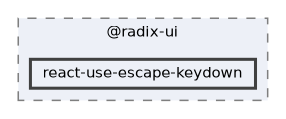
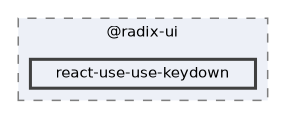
(143, 74) -> (143, 74)
